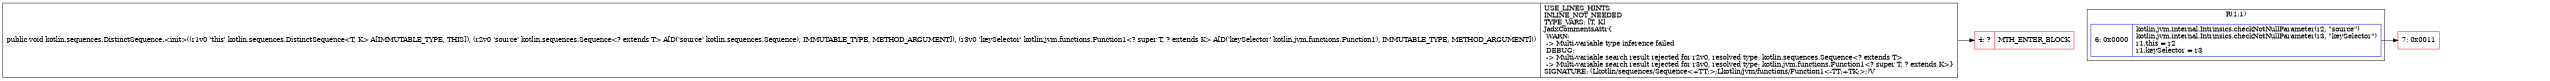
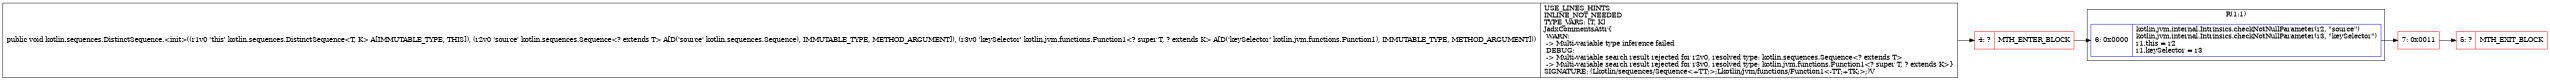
none -> (2080, 40)
none -> (2502, 40)
